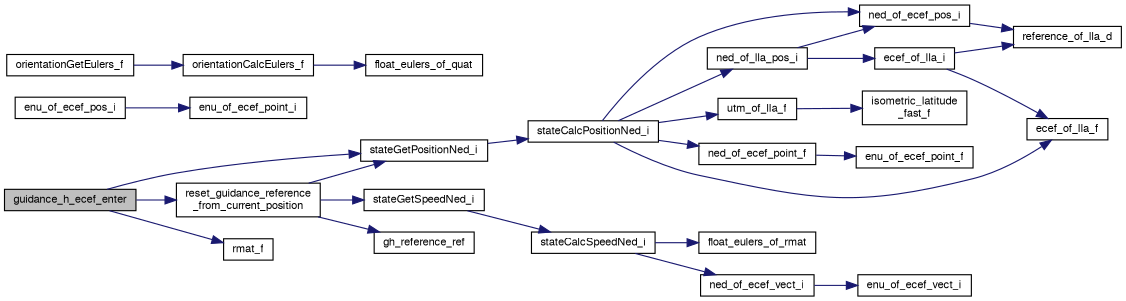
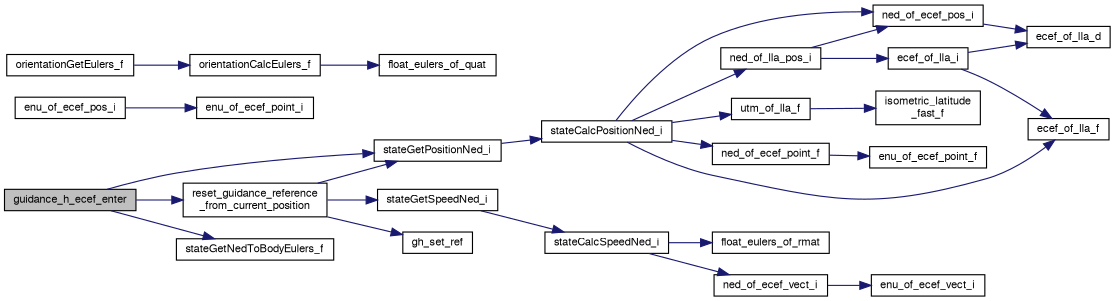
(1067, 37) -> (1069, 37)
(424, 243) -> (438, 243)
(248, 249) -> (255, 249)
